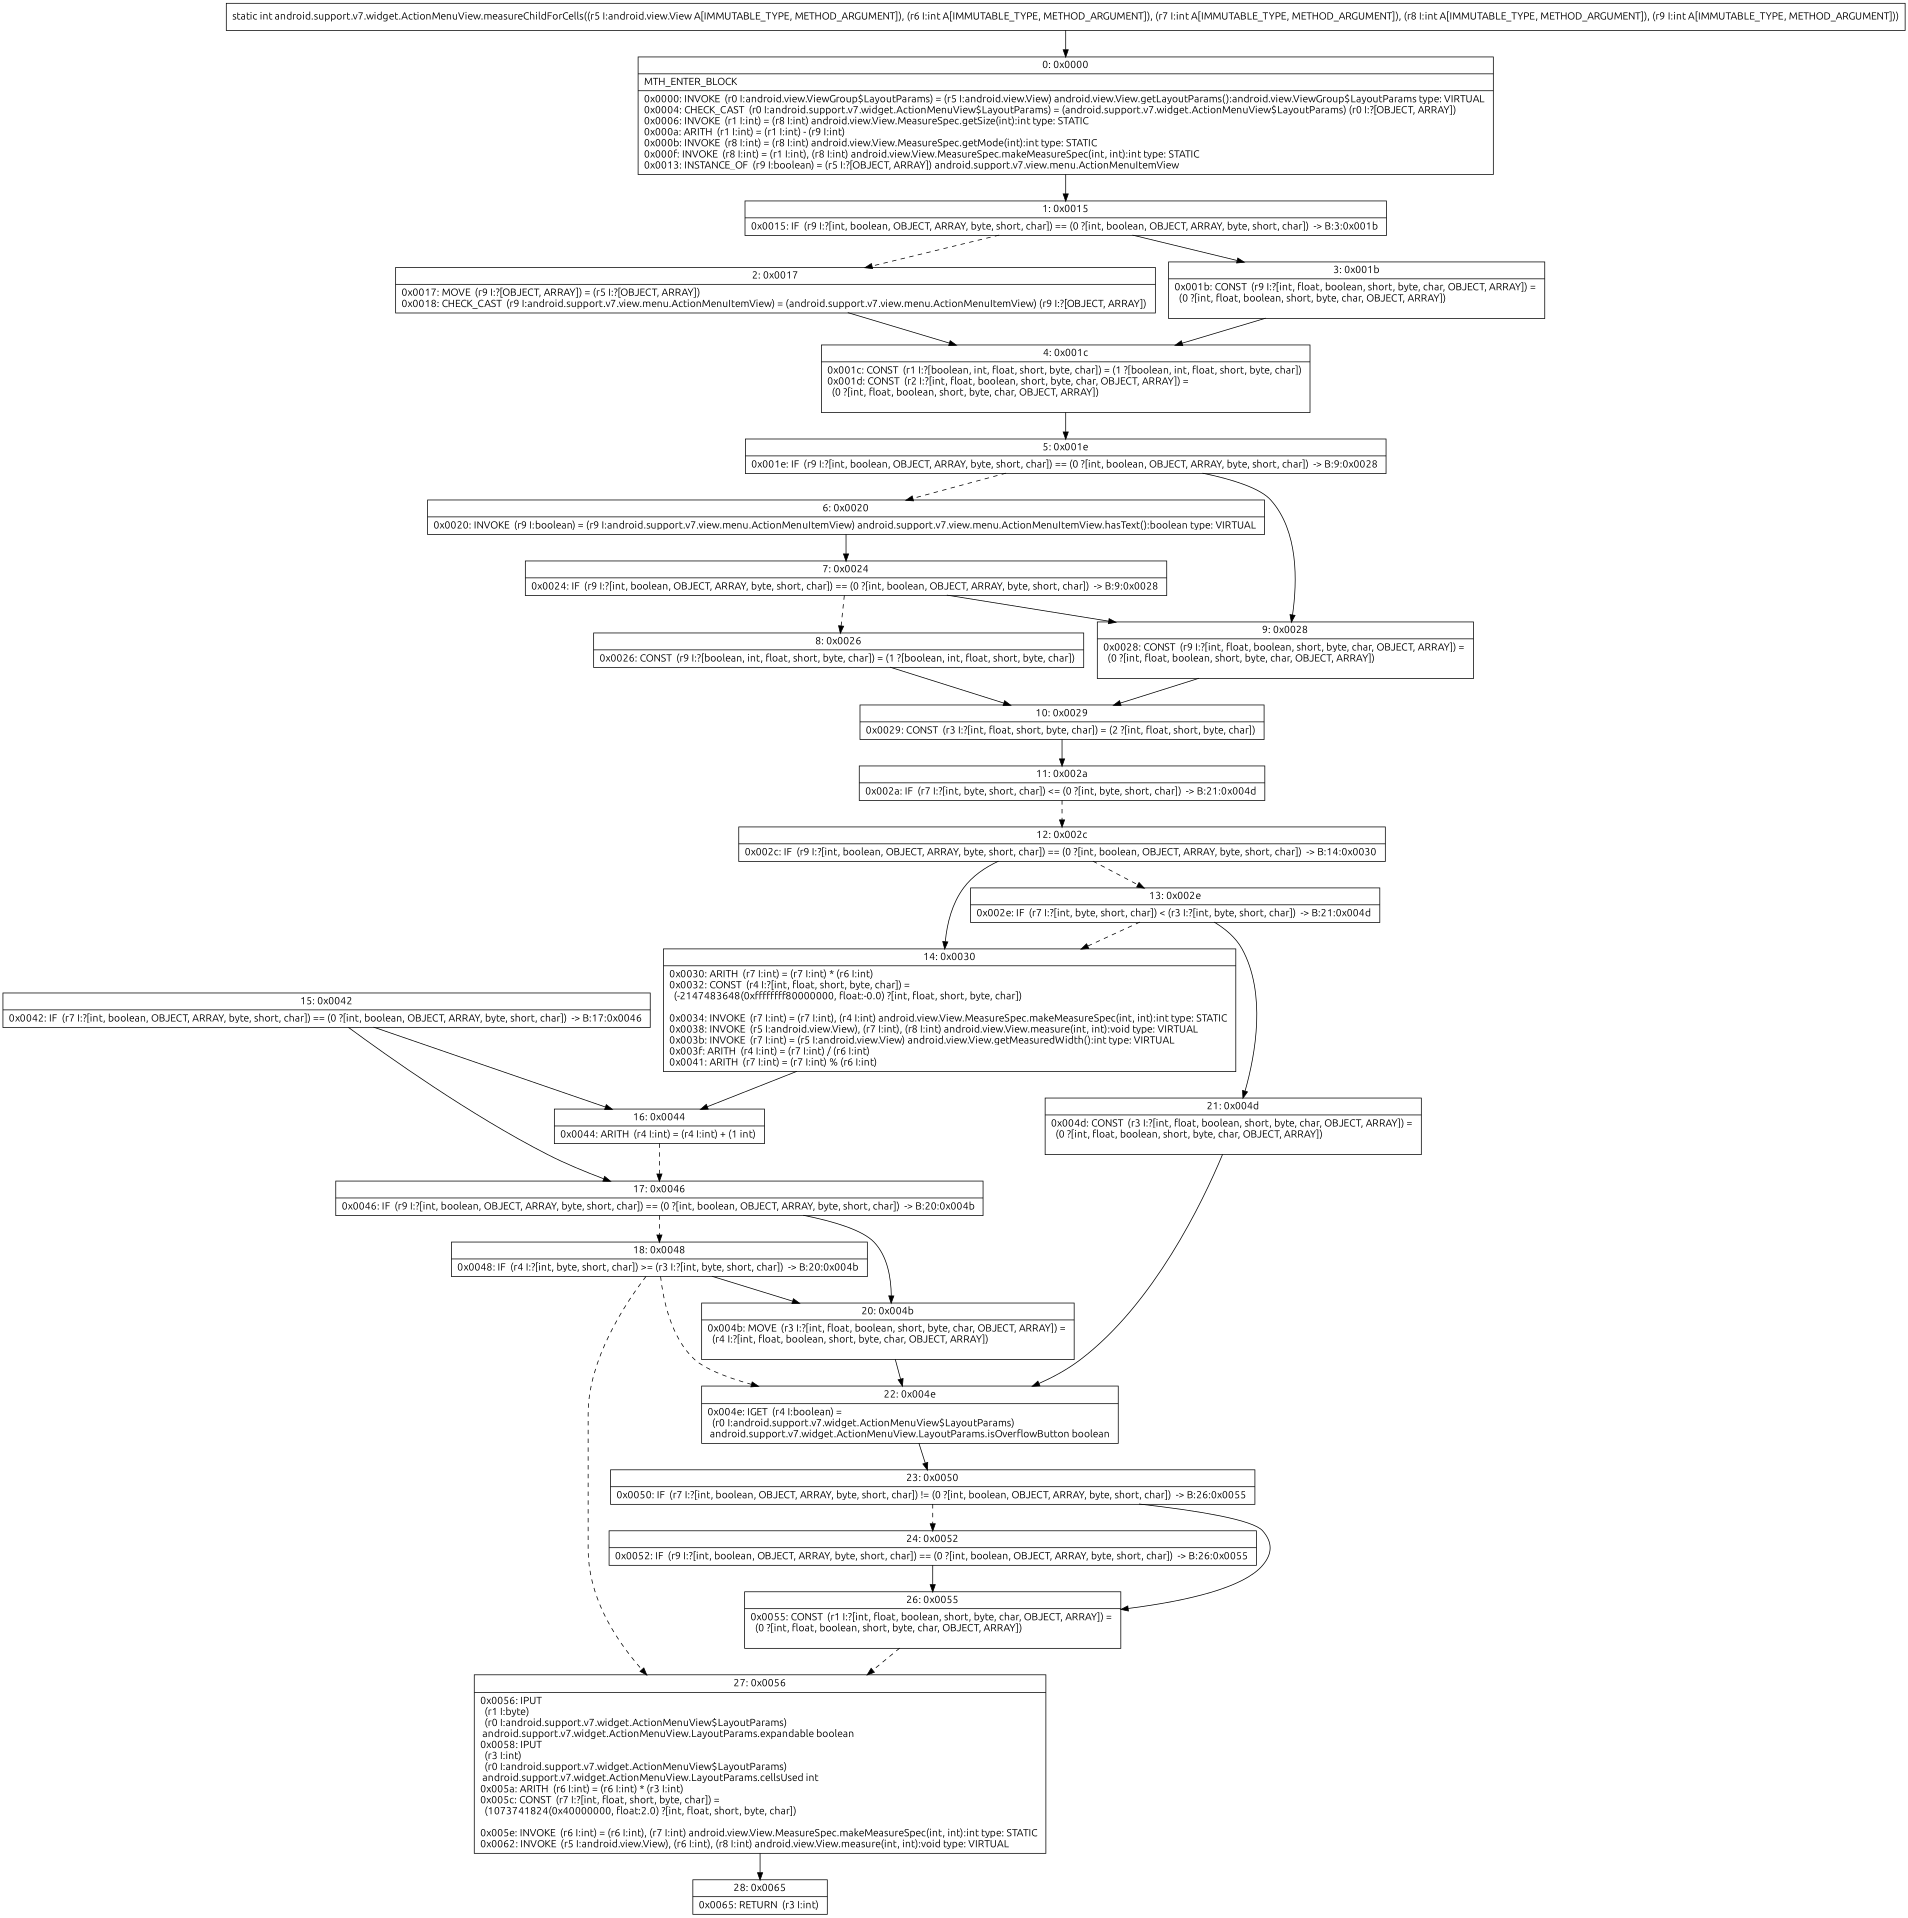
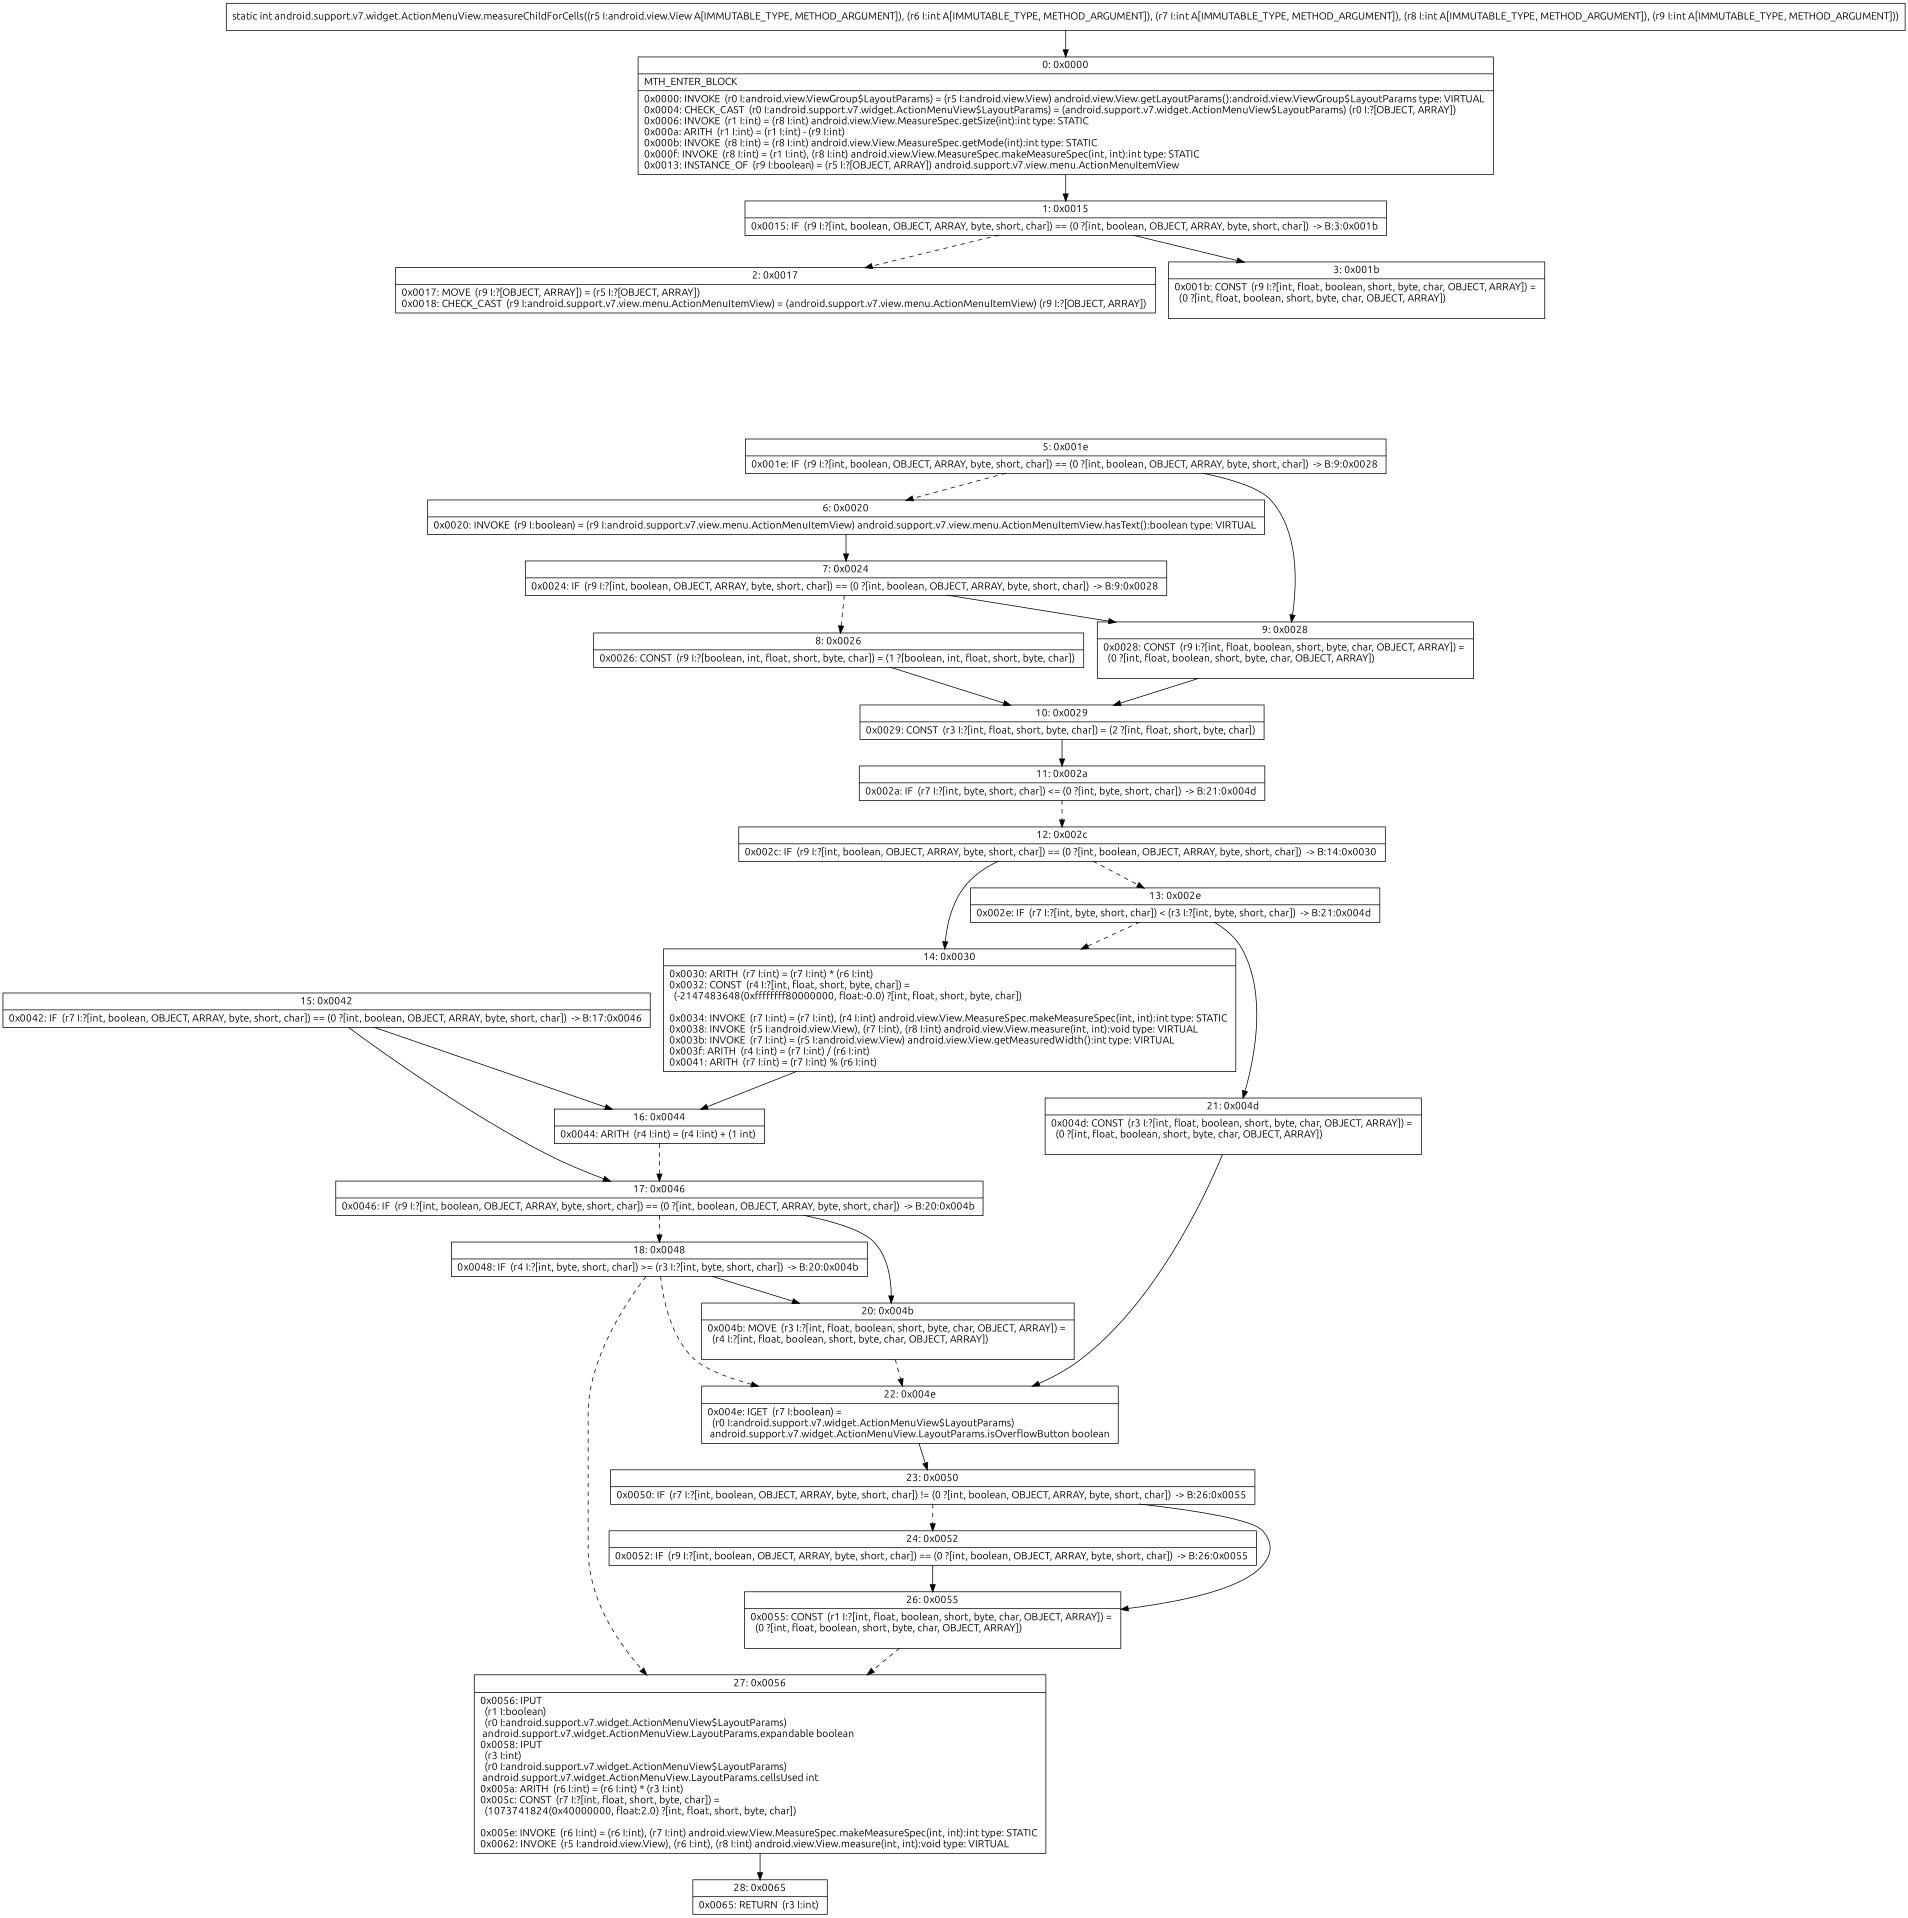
(1066, 379) -> none
(898, 1369) -> (898, 1369)
(776, 1412) -> (776, 1412)
(505, 1712) -> (514, 1712)
